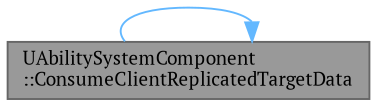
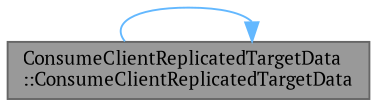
(189, 70) -> (189, 70)
